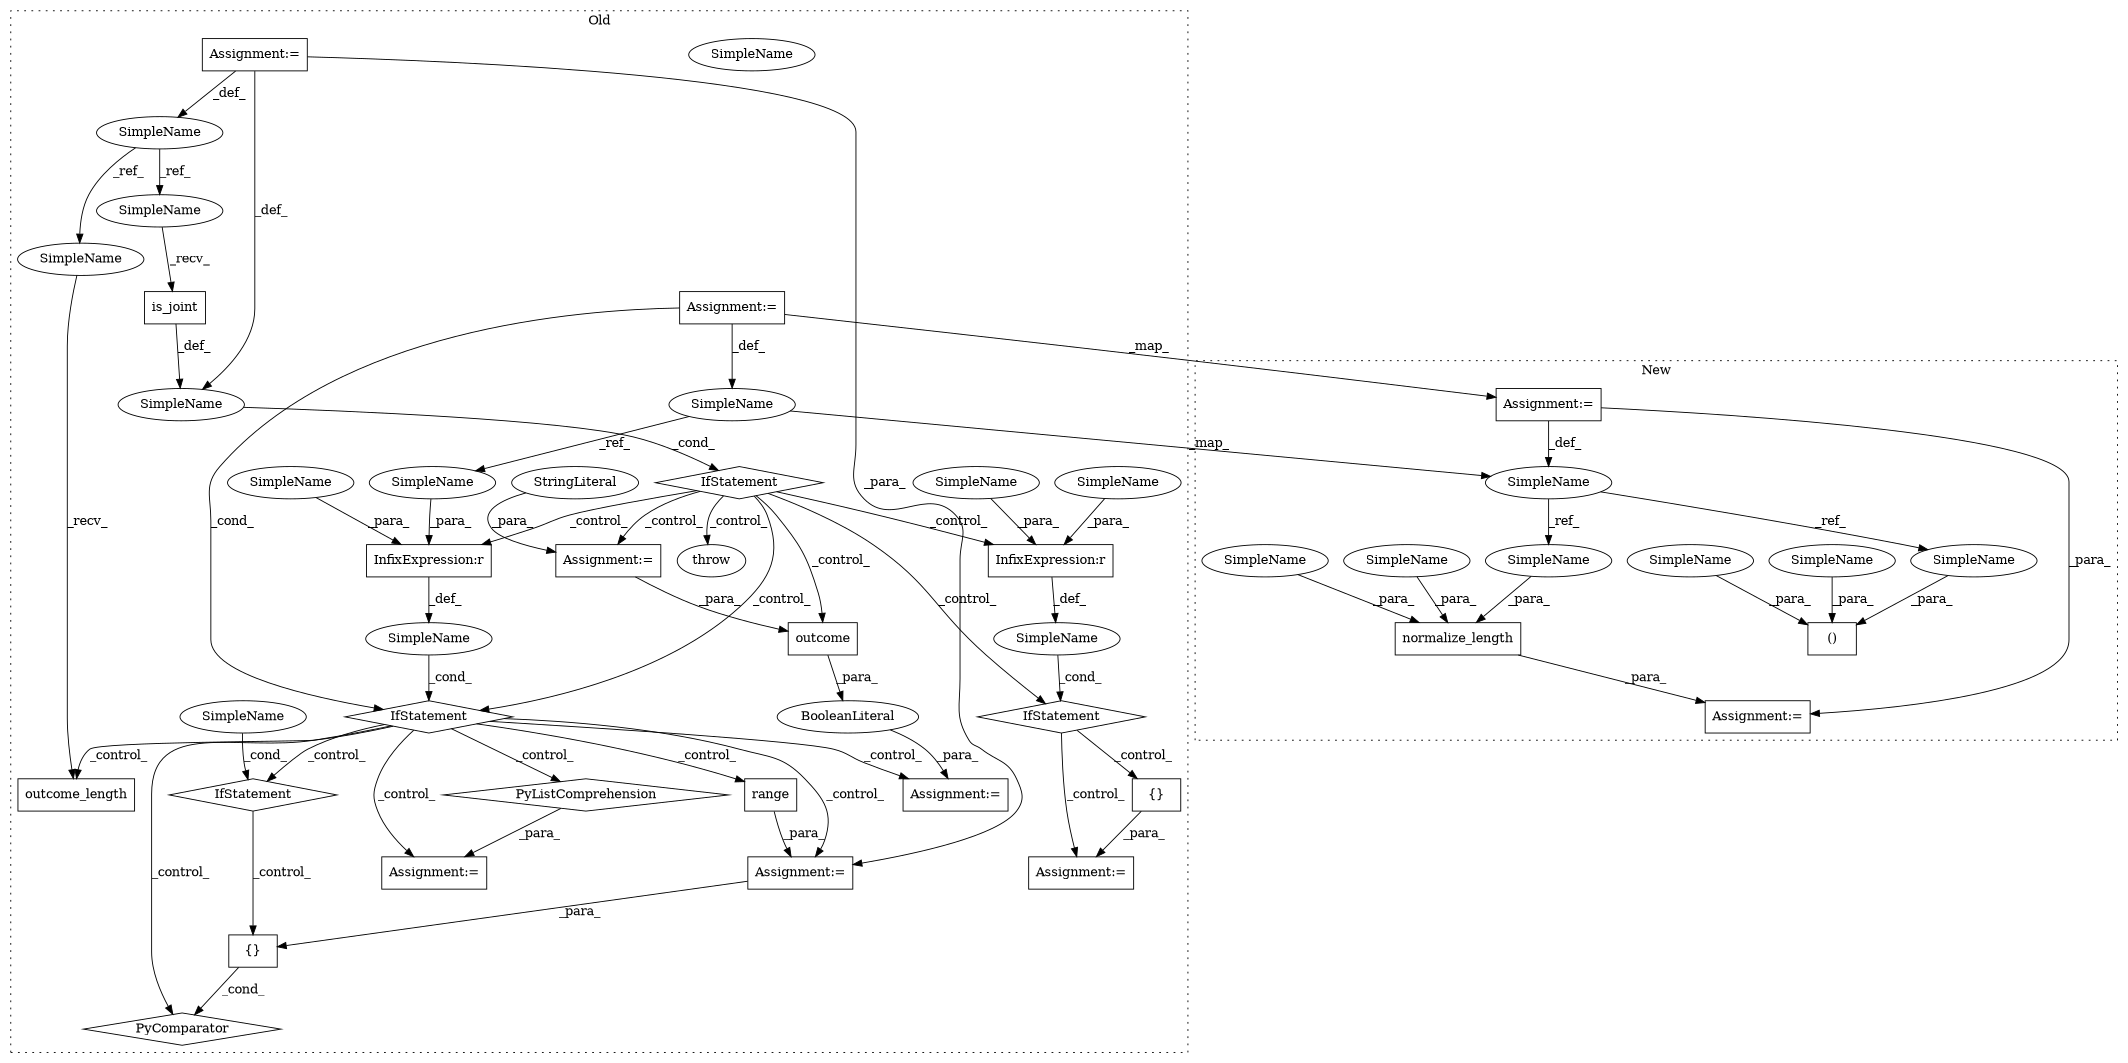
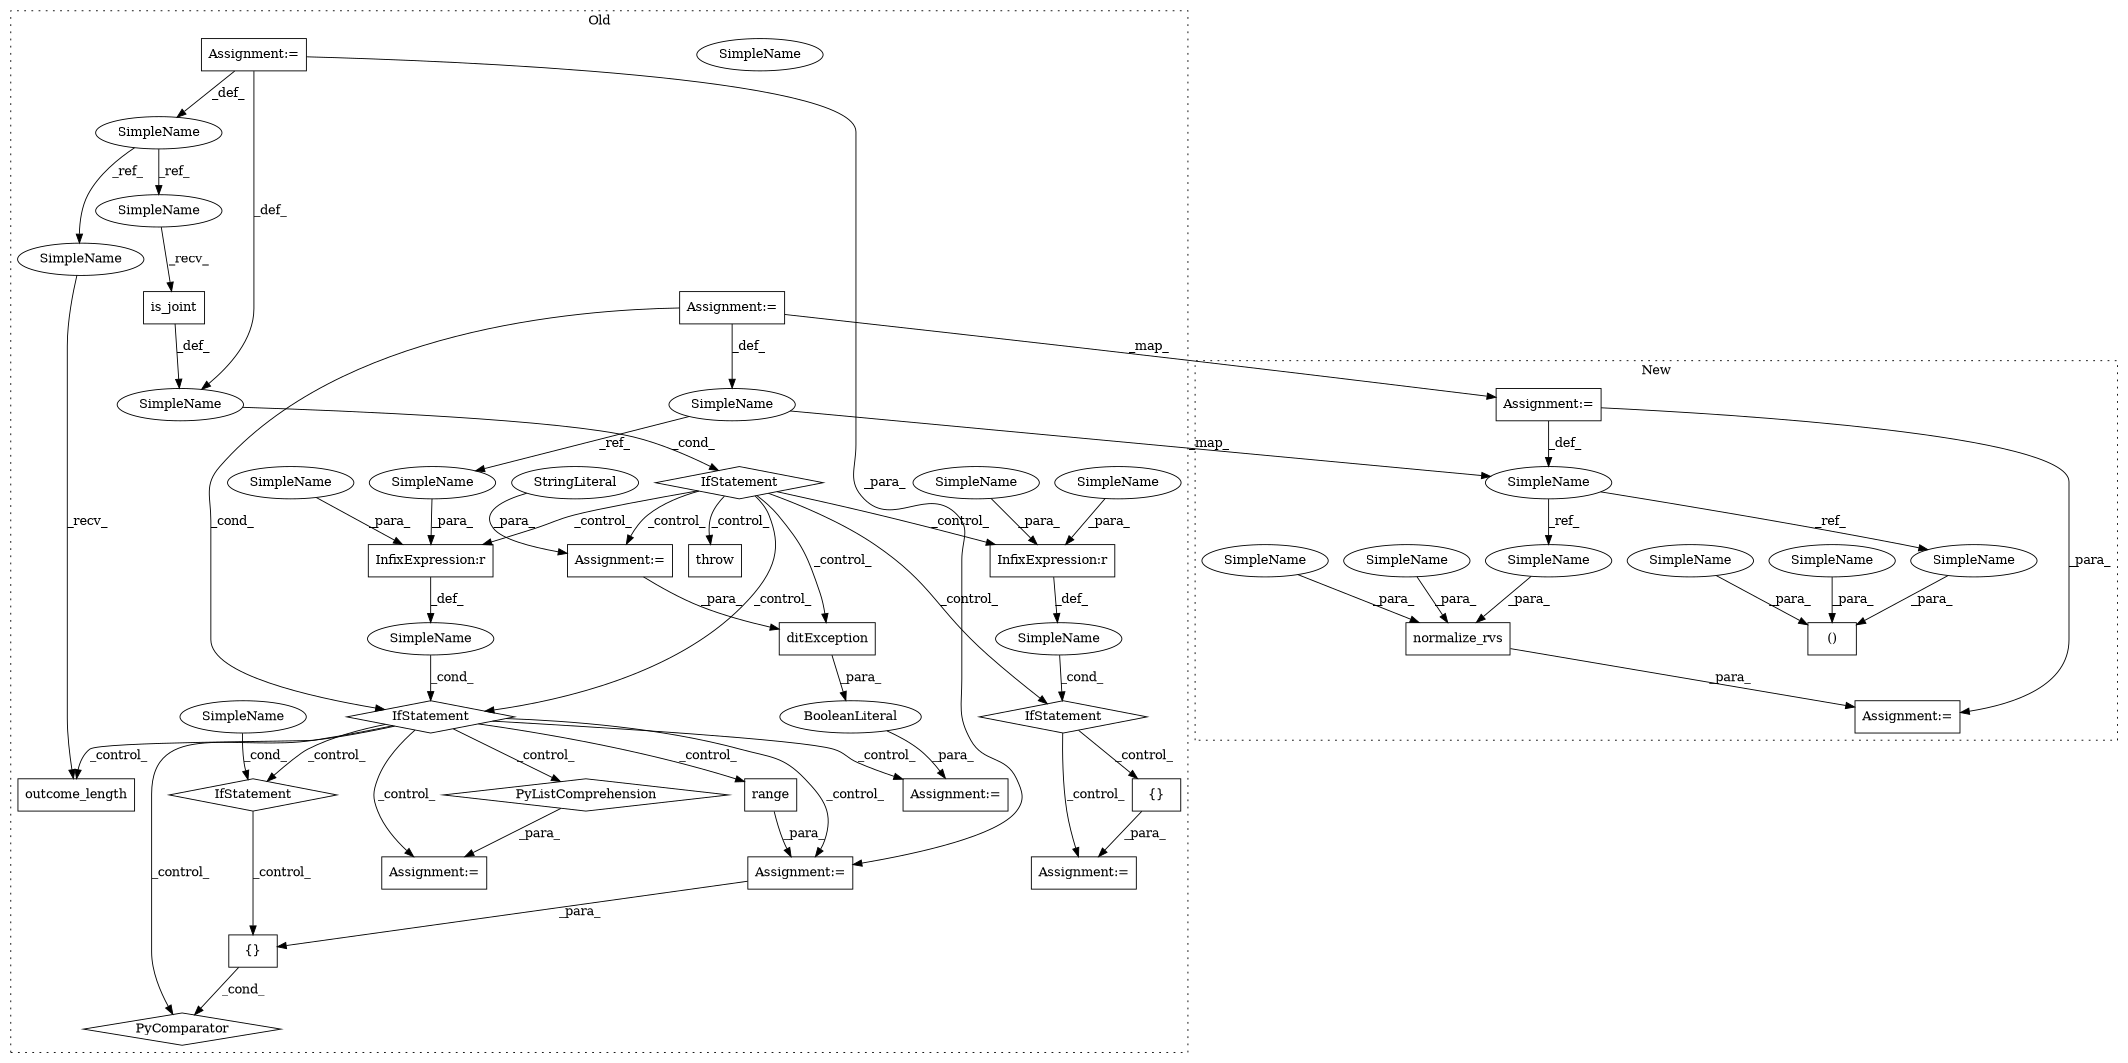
(711, 561) -> (715, 561)
(823, 639) -> (827, 639)
(1458, 639) -> (1458, 639)
